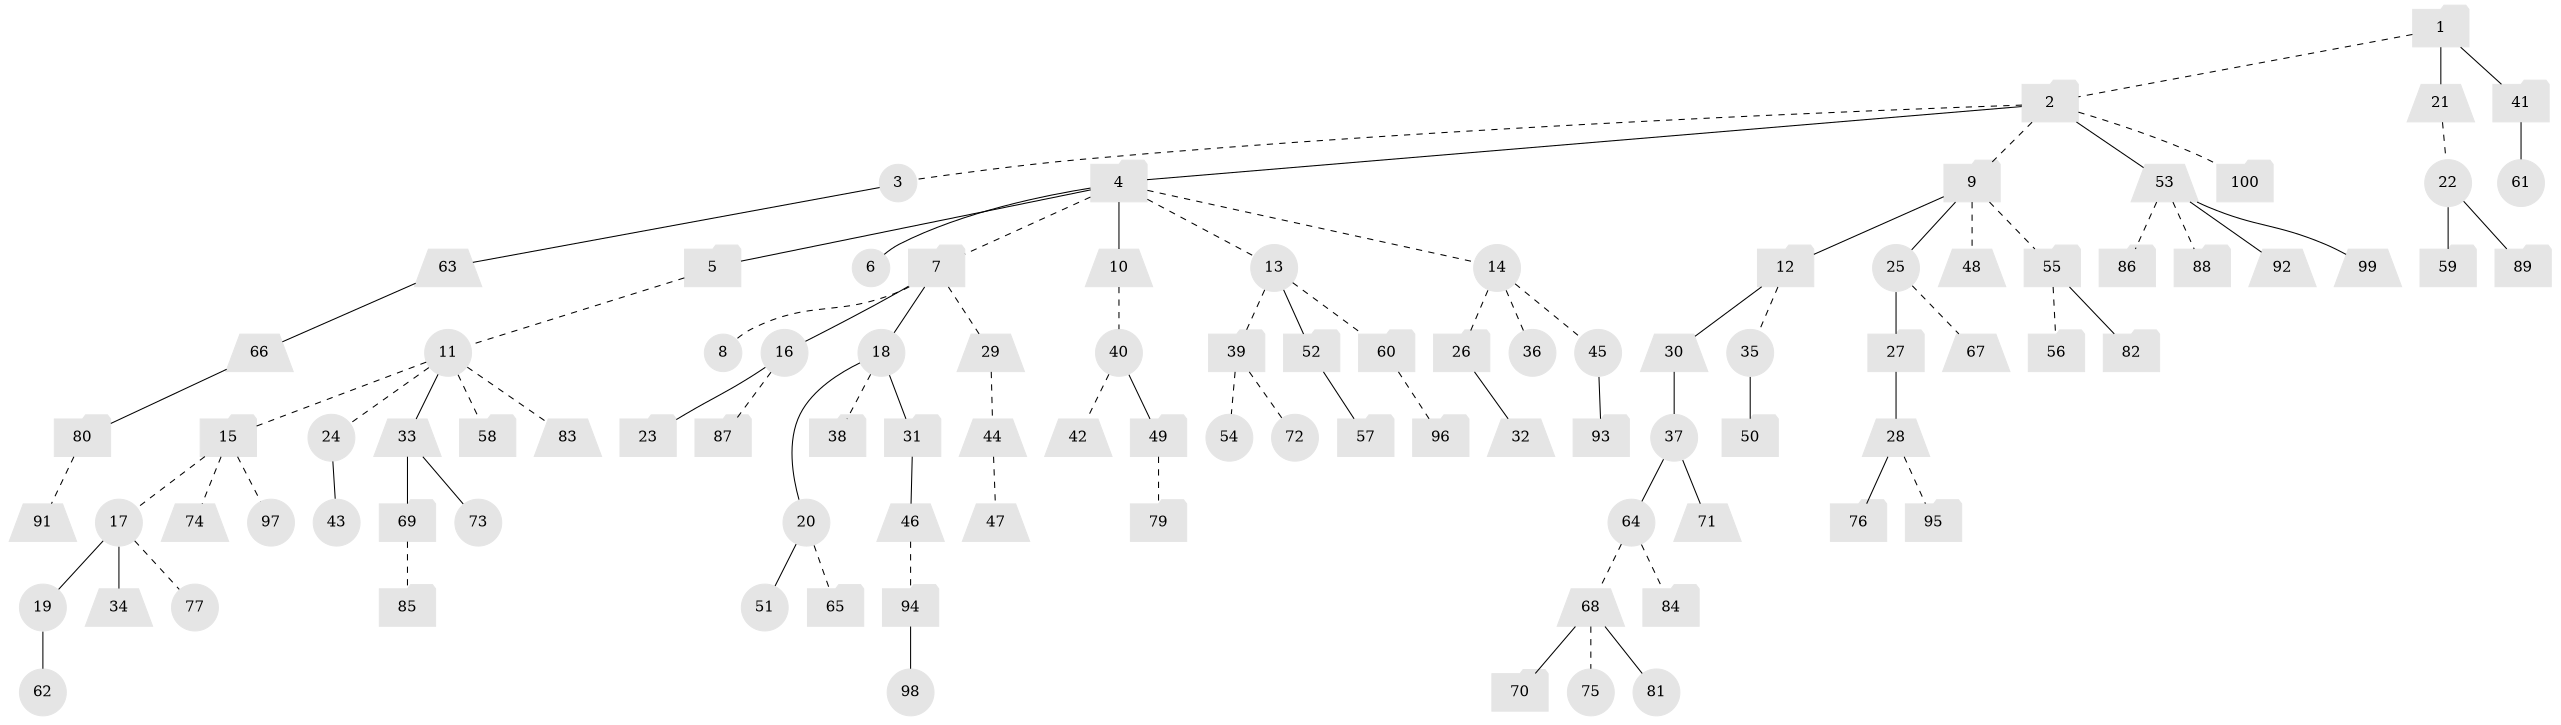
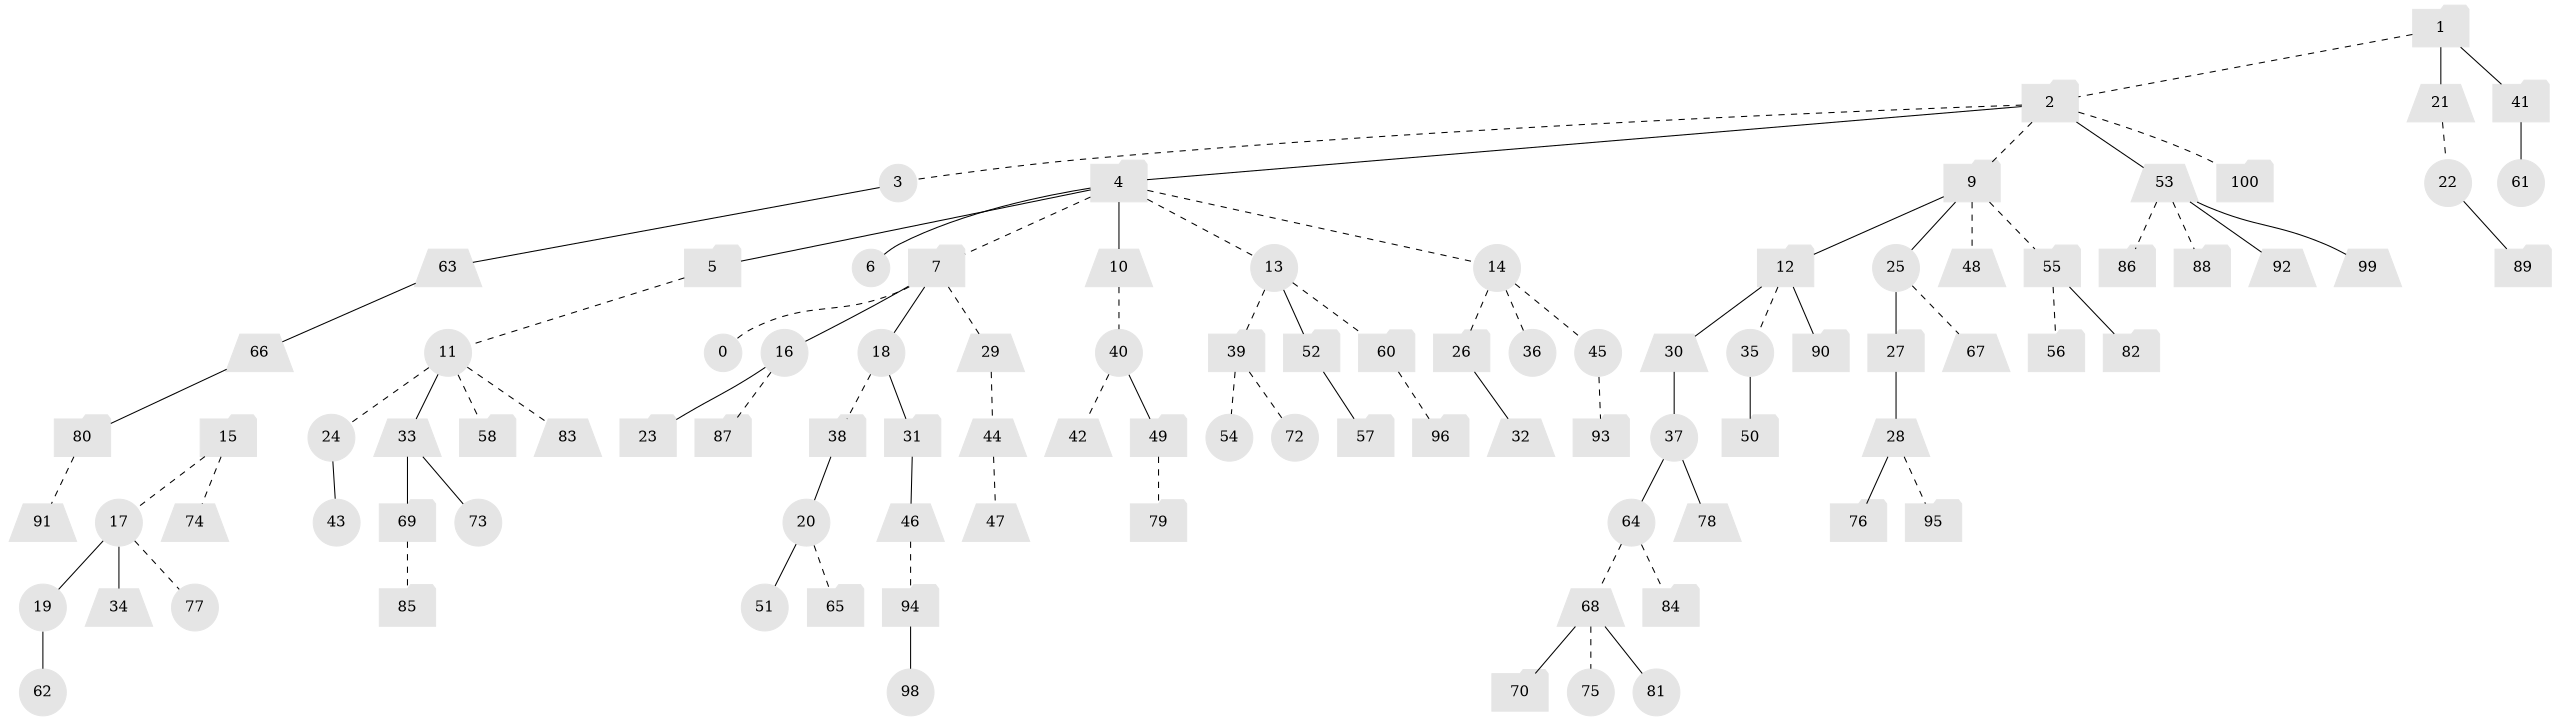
(2448, 268) -> none
(723, 353) -> (723, 353)
none -> (1821, 353)
(341, 394) -> none
(1600, 398) -> (1600, 398)
(799, 418) -> (823, 478)
(271, 523) -> none
(1708, 523) -> (1708, 523)
